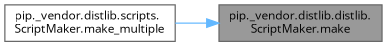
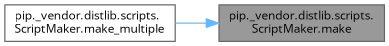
(301, 23) -> (302, 23)
